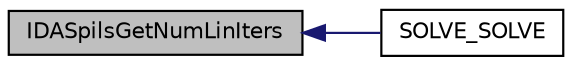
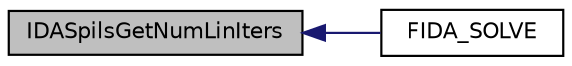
(472, 33) -> (472, 33)
